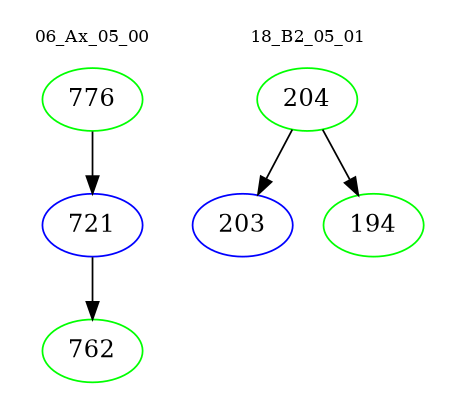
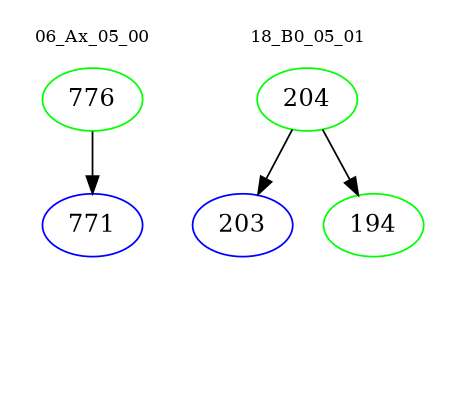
(308, 38) -> (308, 38)
(93, 225) -> (93, 225)
(93, 351) -> none
